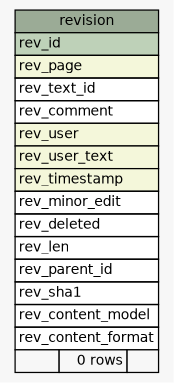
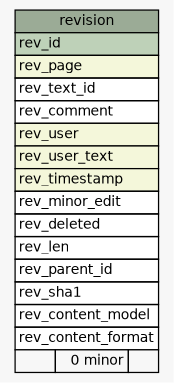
(100, 361) -> (98, 361)
